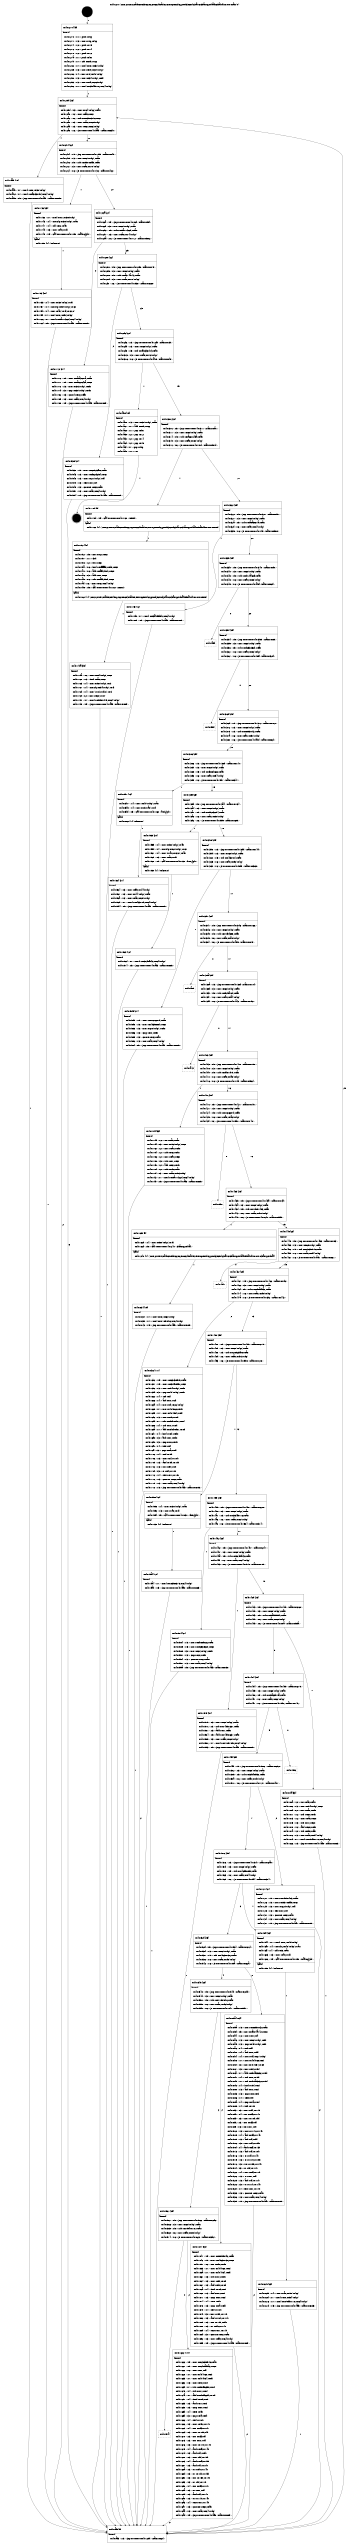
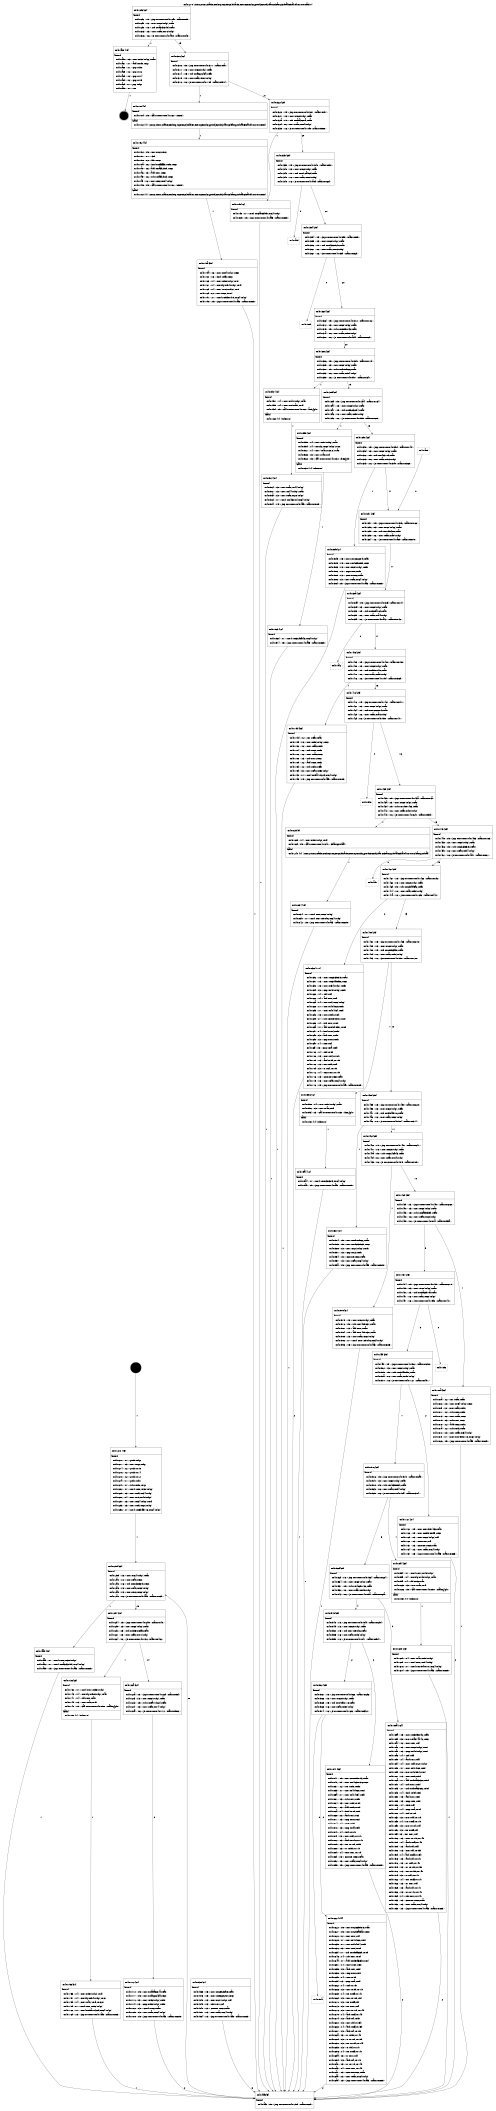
(127, 271) -> none
(201, 964) -> (412, 482)
